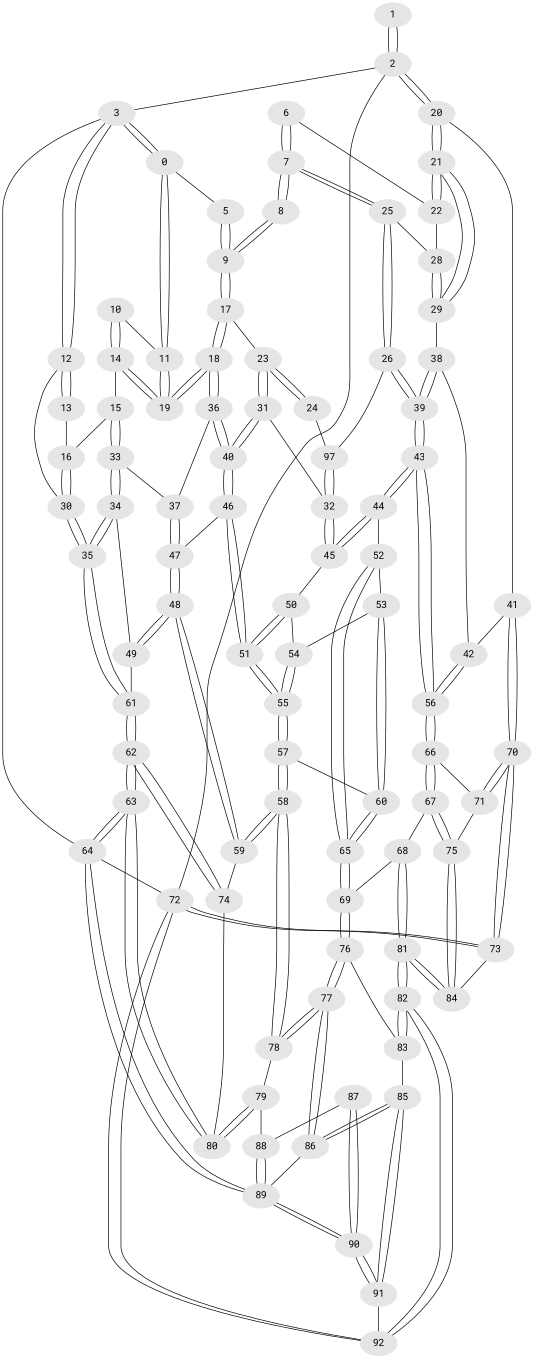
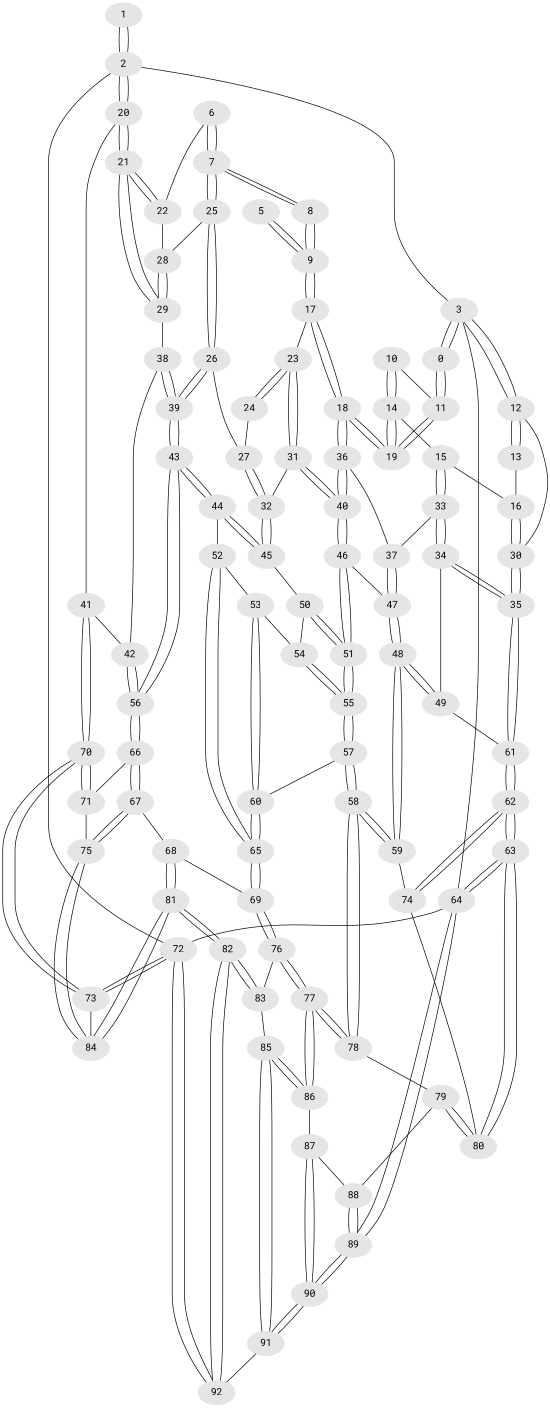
(195, 187) -> none
(329, 458) -> (244, 458)
(286, 1171) -> (310, 1122)
